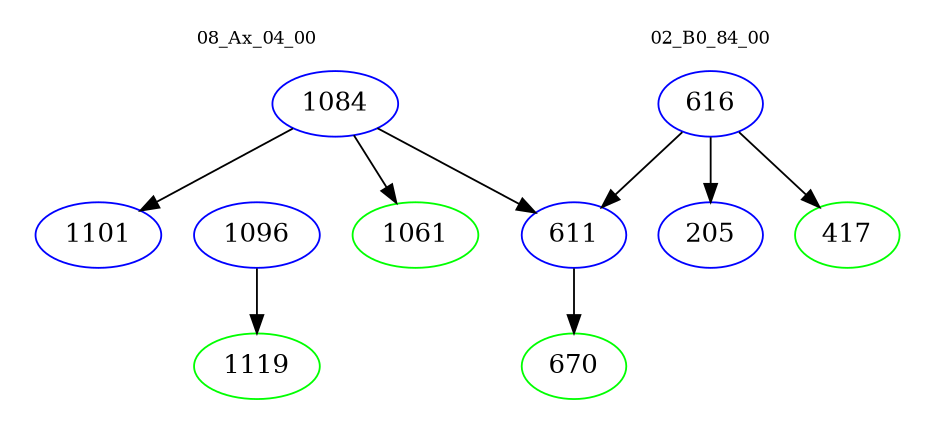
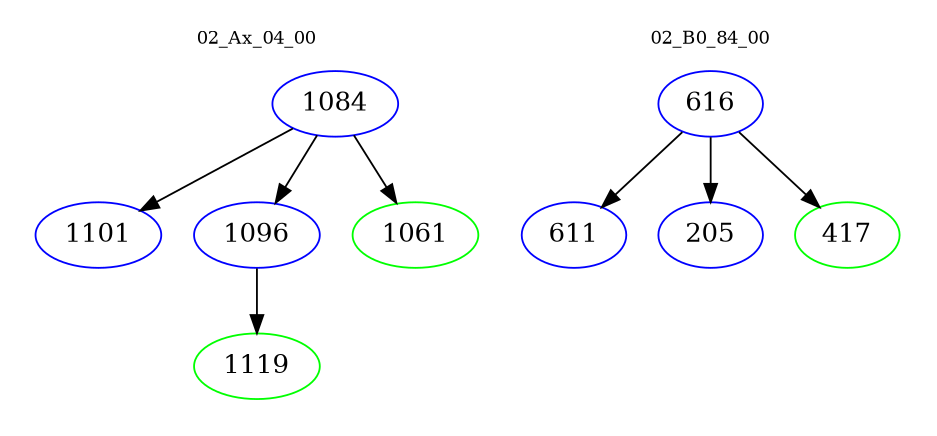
(257, 39) -> (257, 39)
(448, 166) -> (301, 161)
(574, 366) -> none
